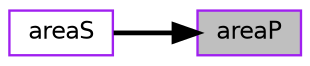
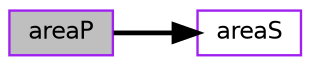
(144, 33) -> (144, 33)
